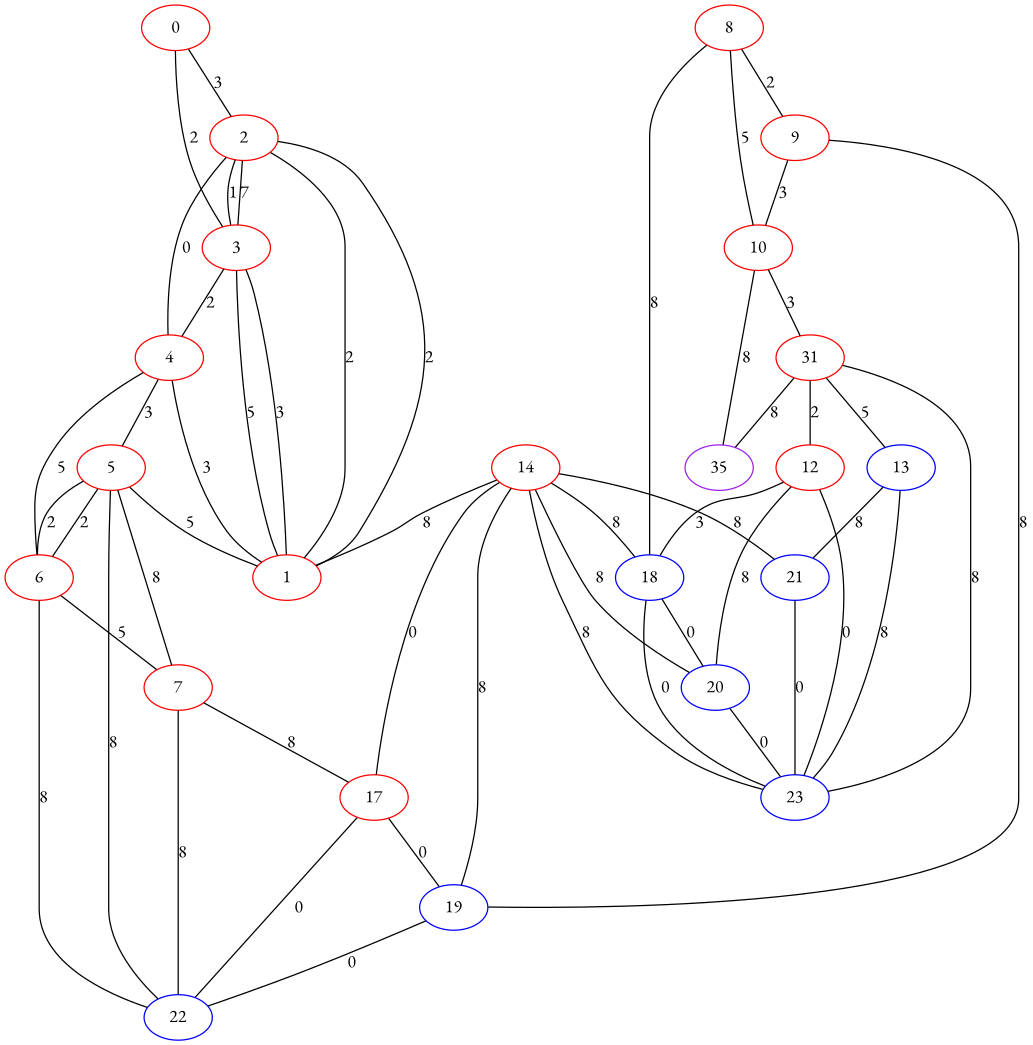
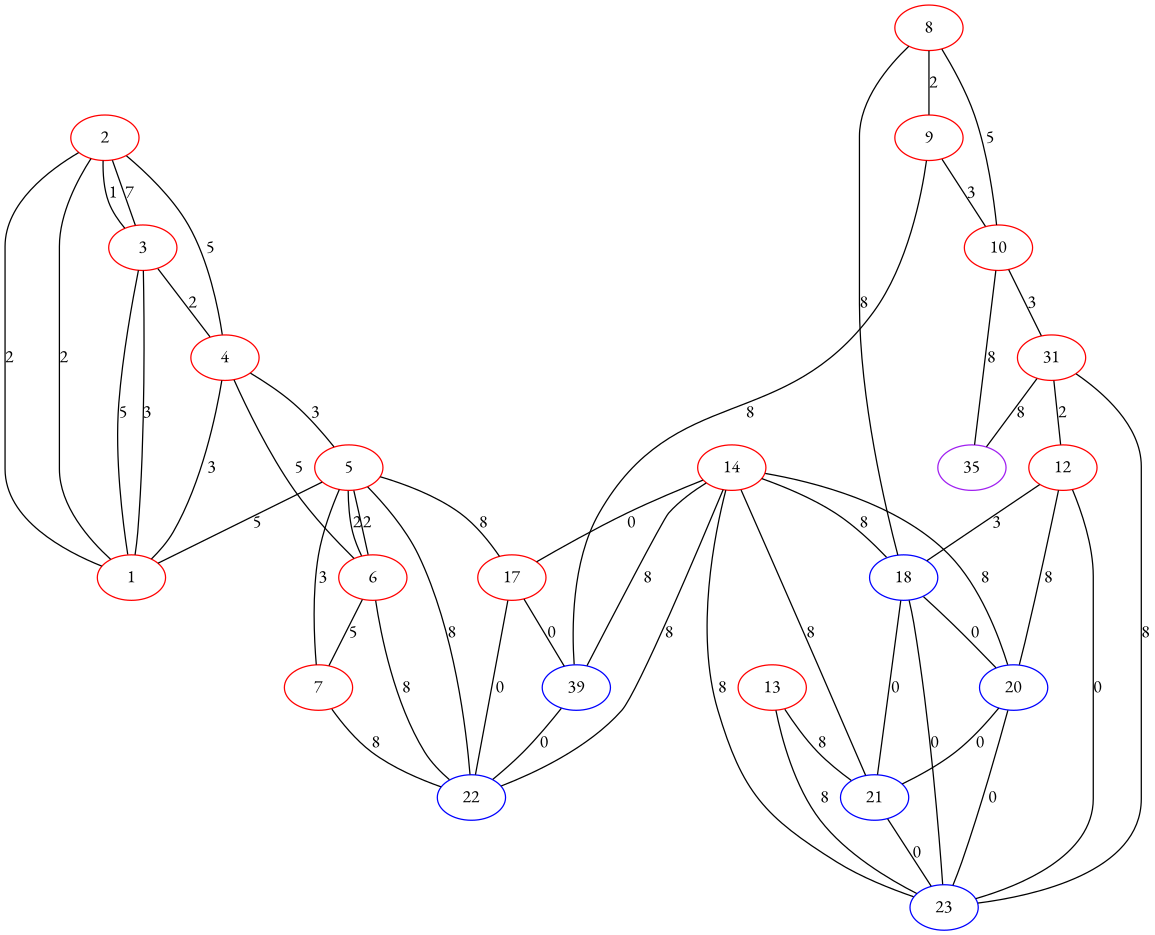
(176, 28) -> none
(186, 248) -> (210, 248)
(856, 413) -> none
(901, 468) -> (772, 688)
(406, 523) -> (646, 667)
(156, 578) -> (323, 578)
none -> (889, 688)
(276, 743) -> (448, 505)
none -> (955, 752)
(454, 907) -> (576, 688)
